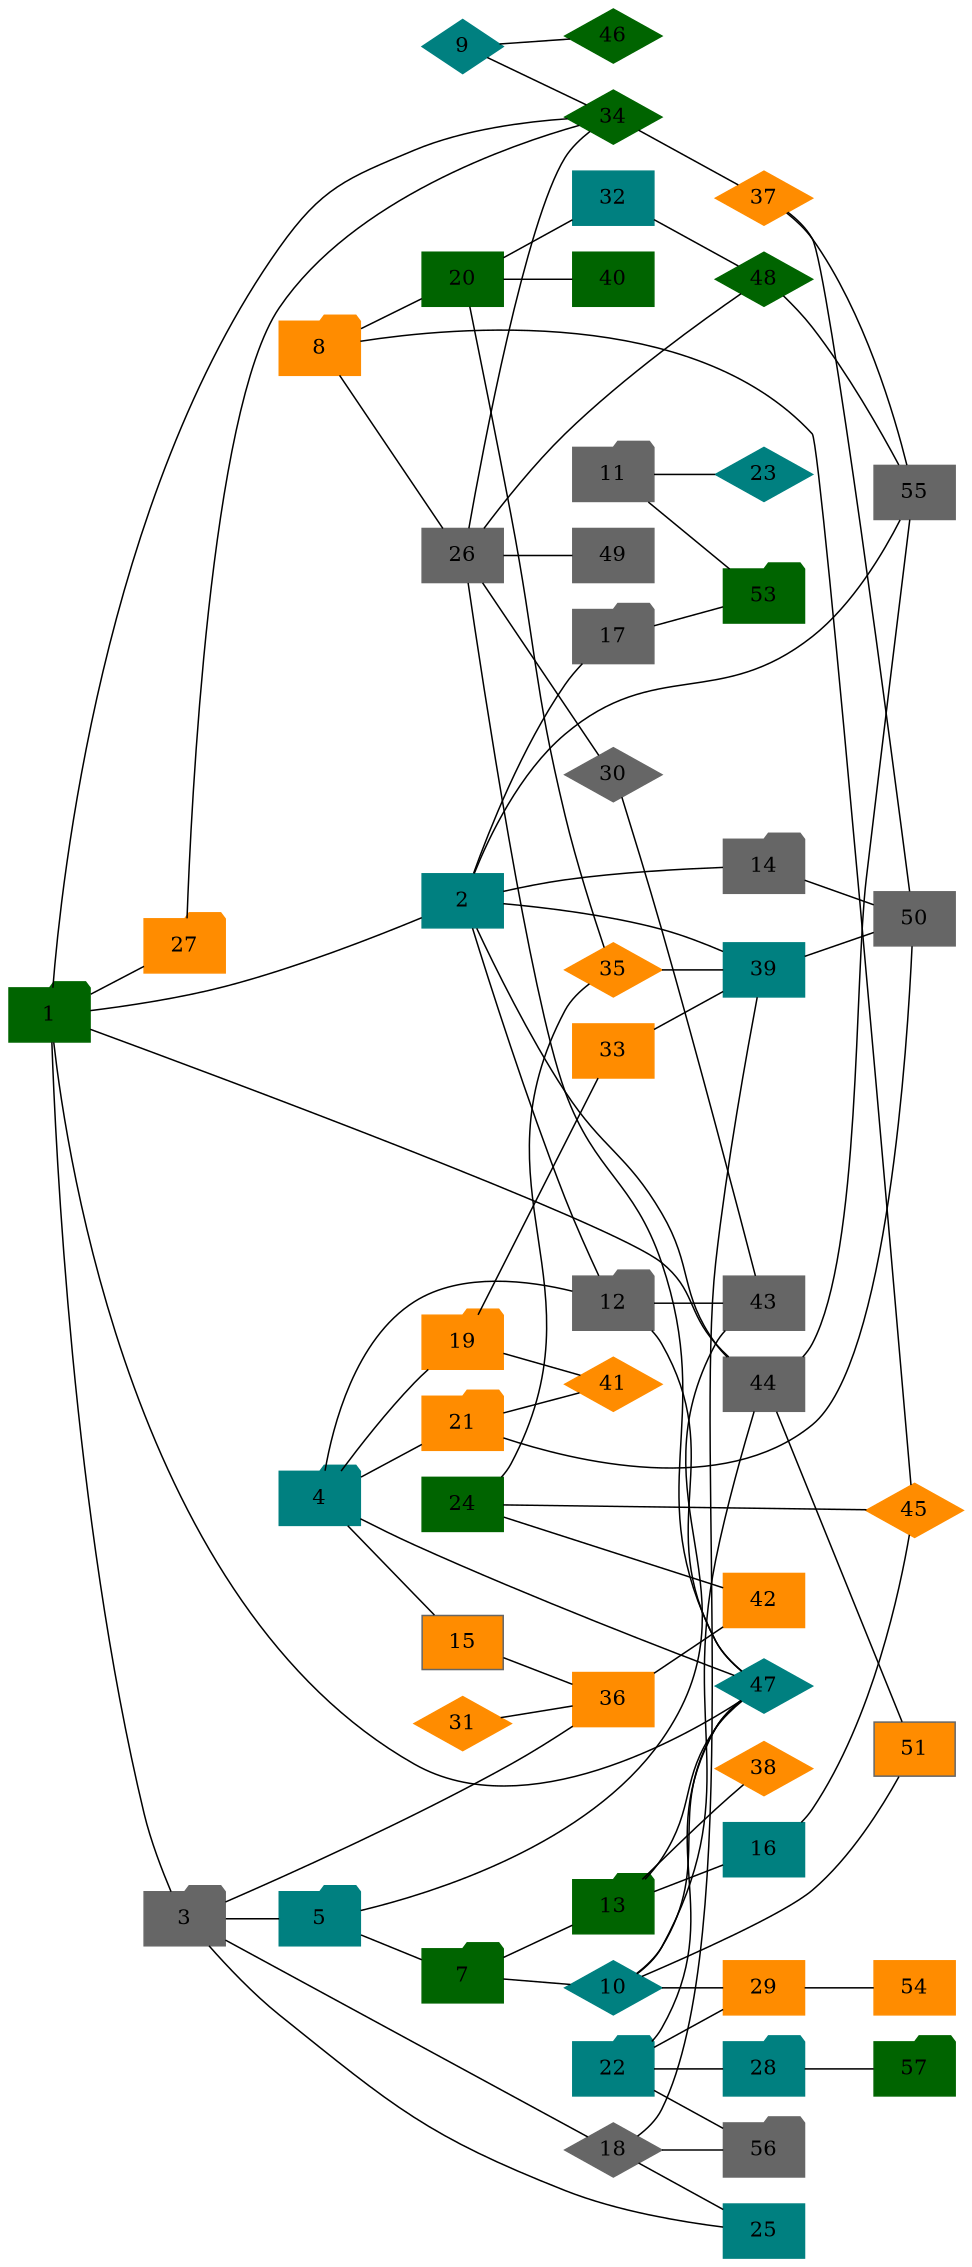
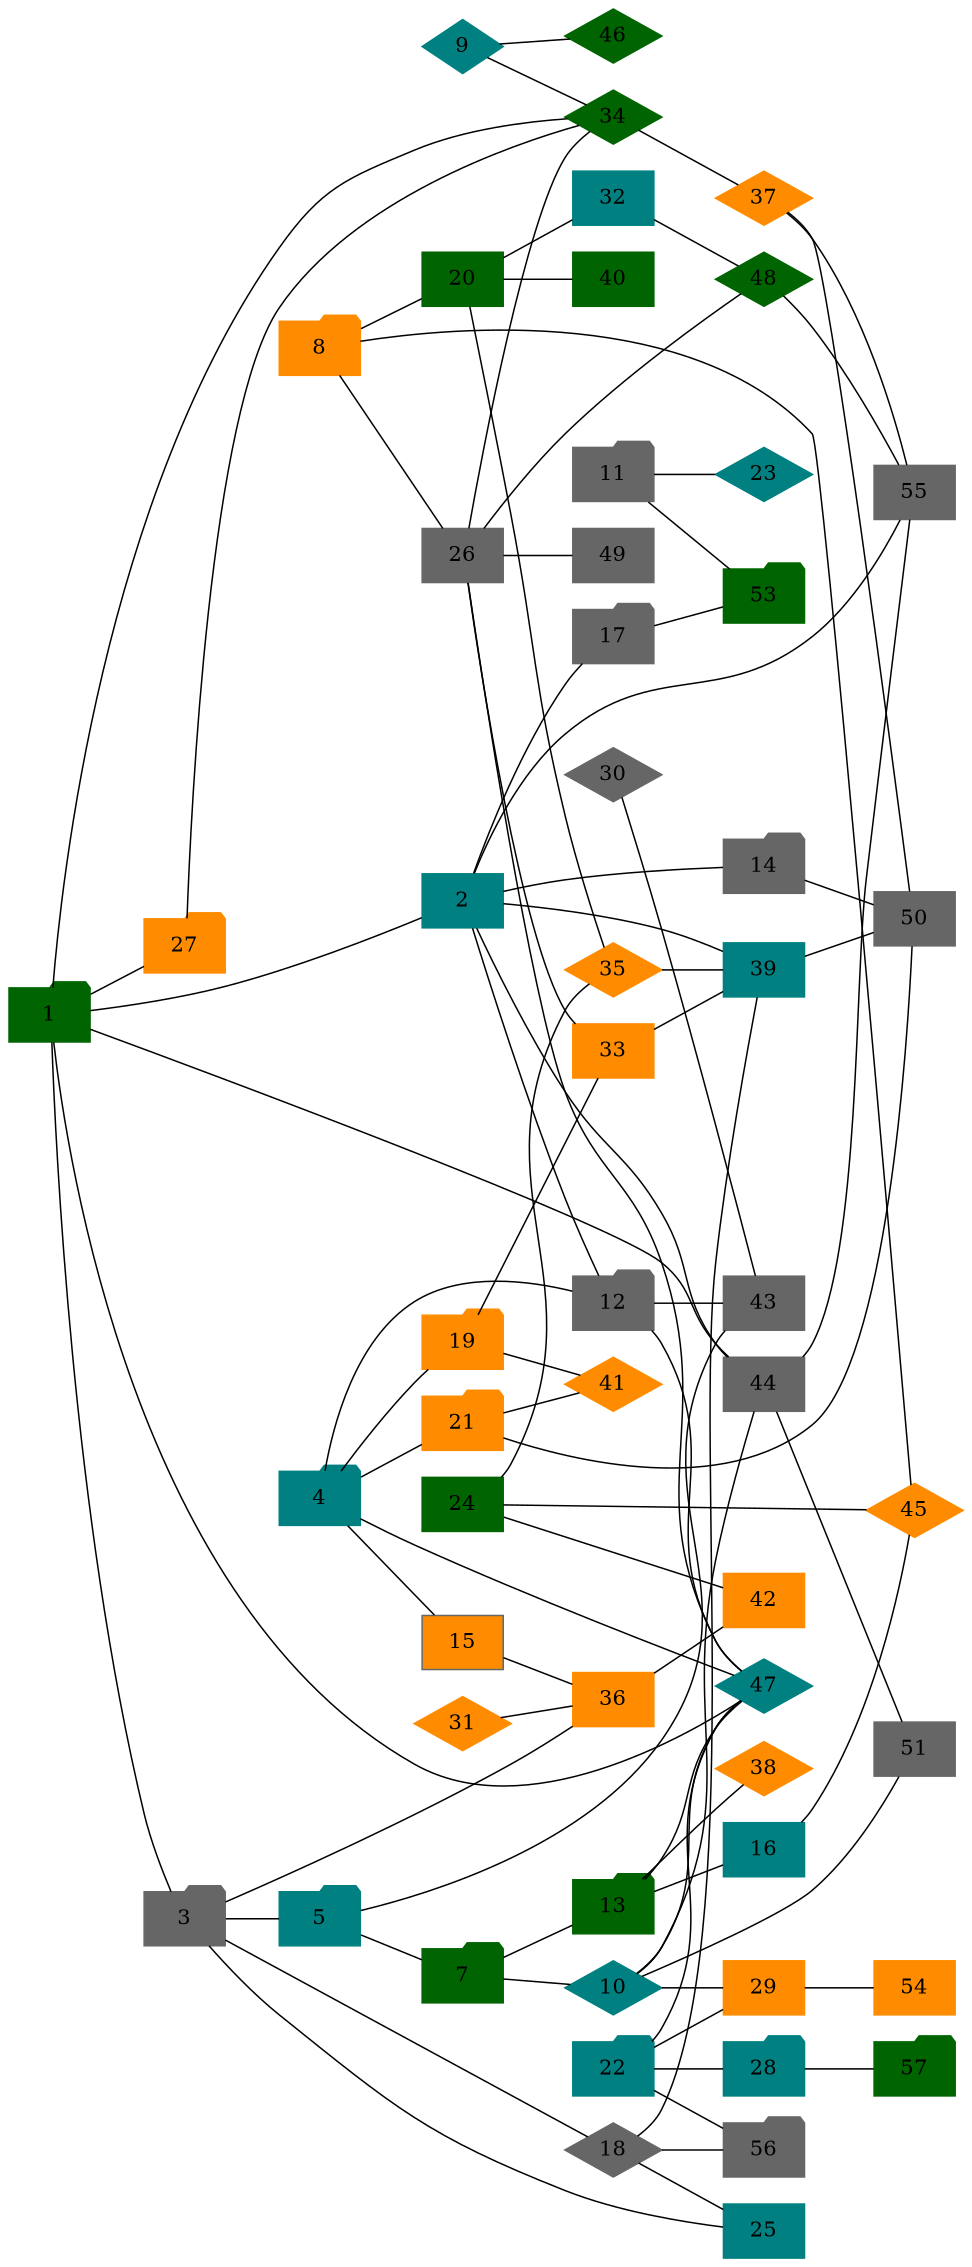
(549, 682) -> (506, 808)
(915, 1749) -> (915, 1749)
